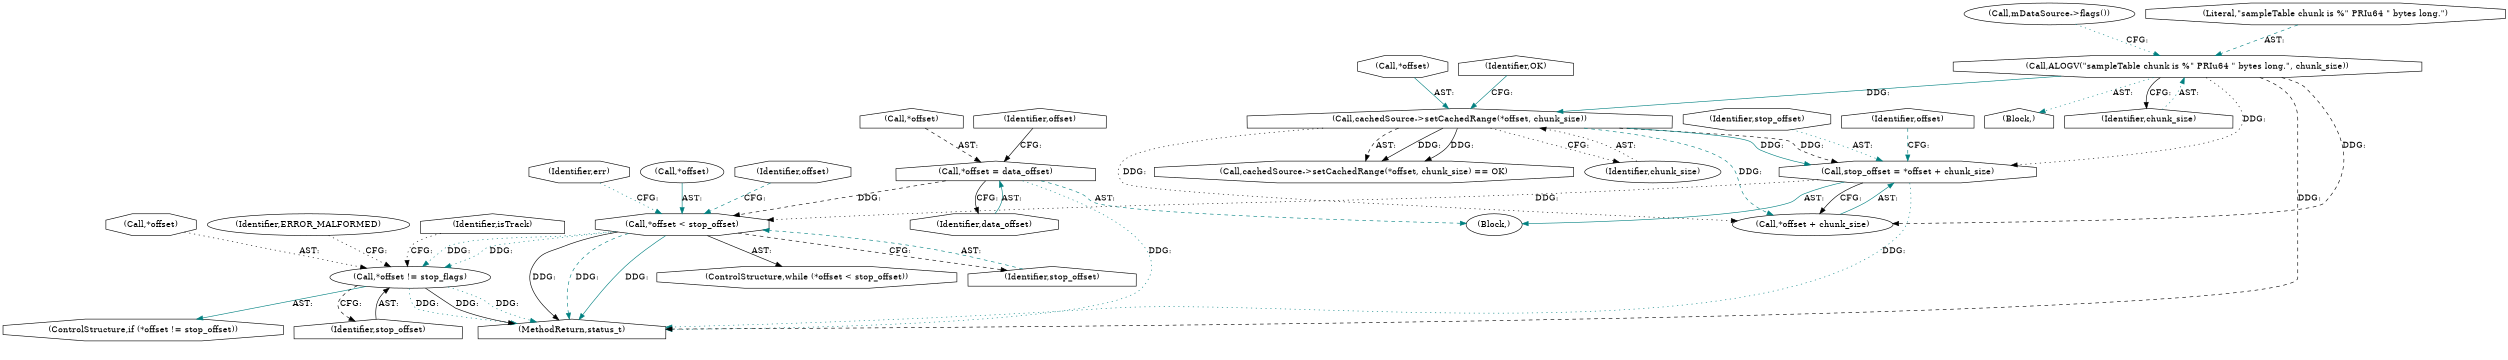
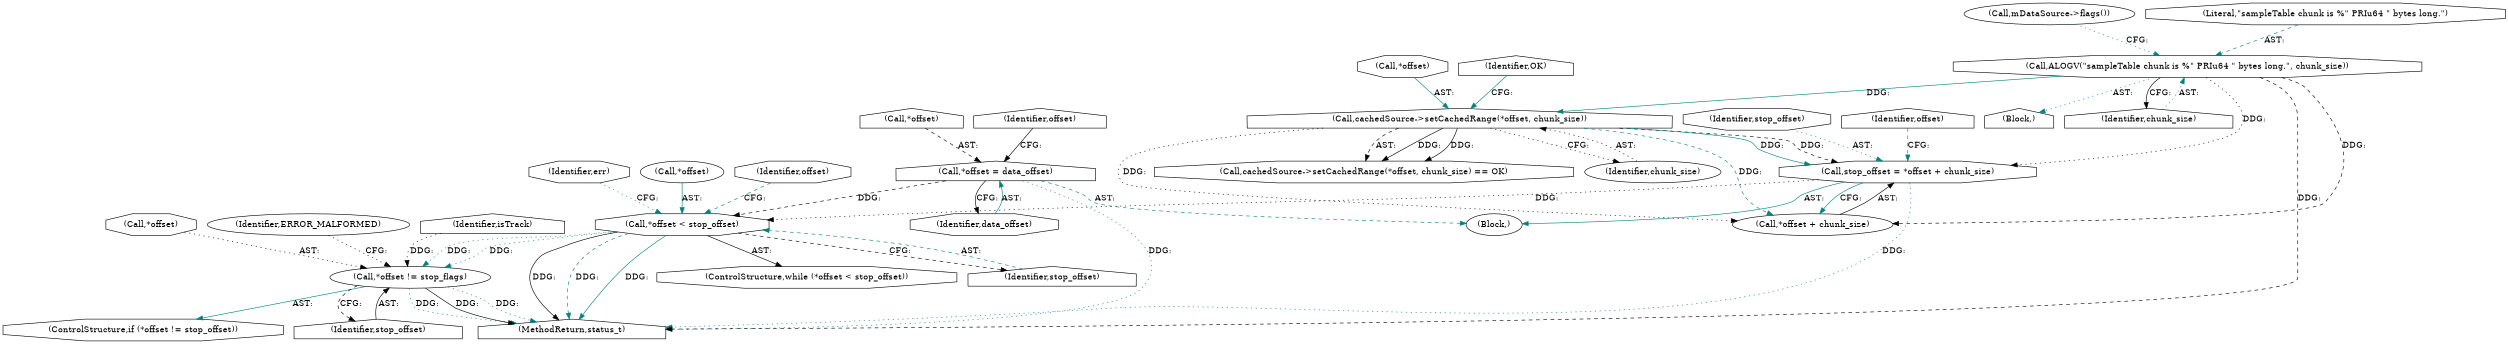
(1841, 193) -> (1841, 193)
(1866, 202) -> (1866, 202)
(423, 251) -> (423, 251)
